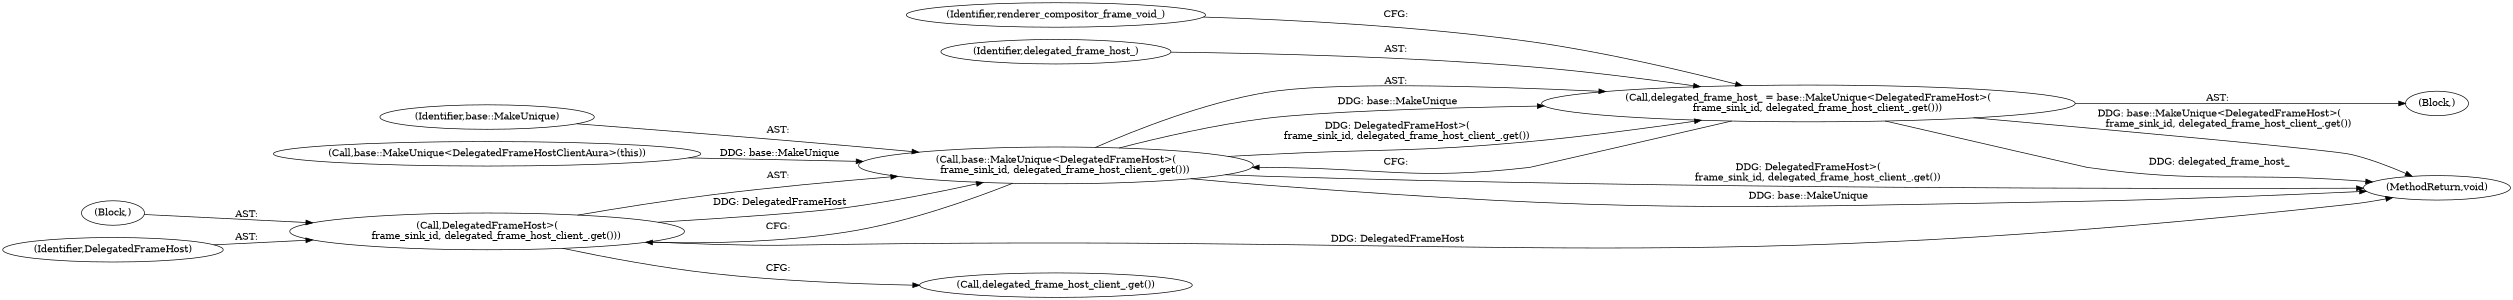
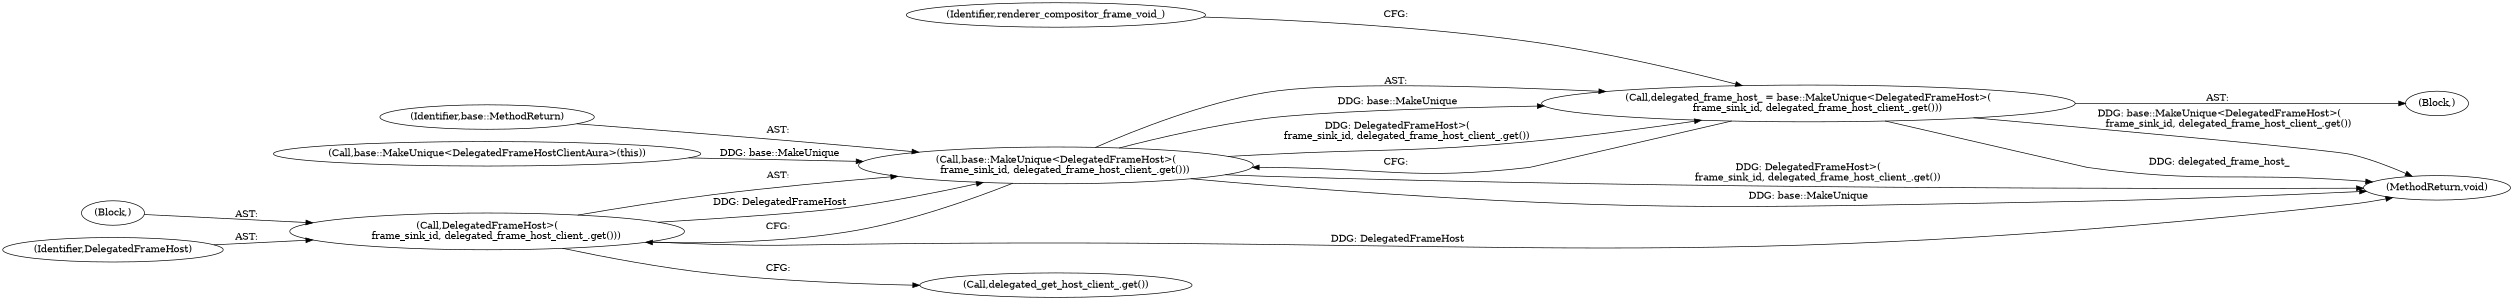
(1056, 52) -> none
(487, 117) -> (487, 117)
(1056, 285) -> (1056, 285)
